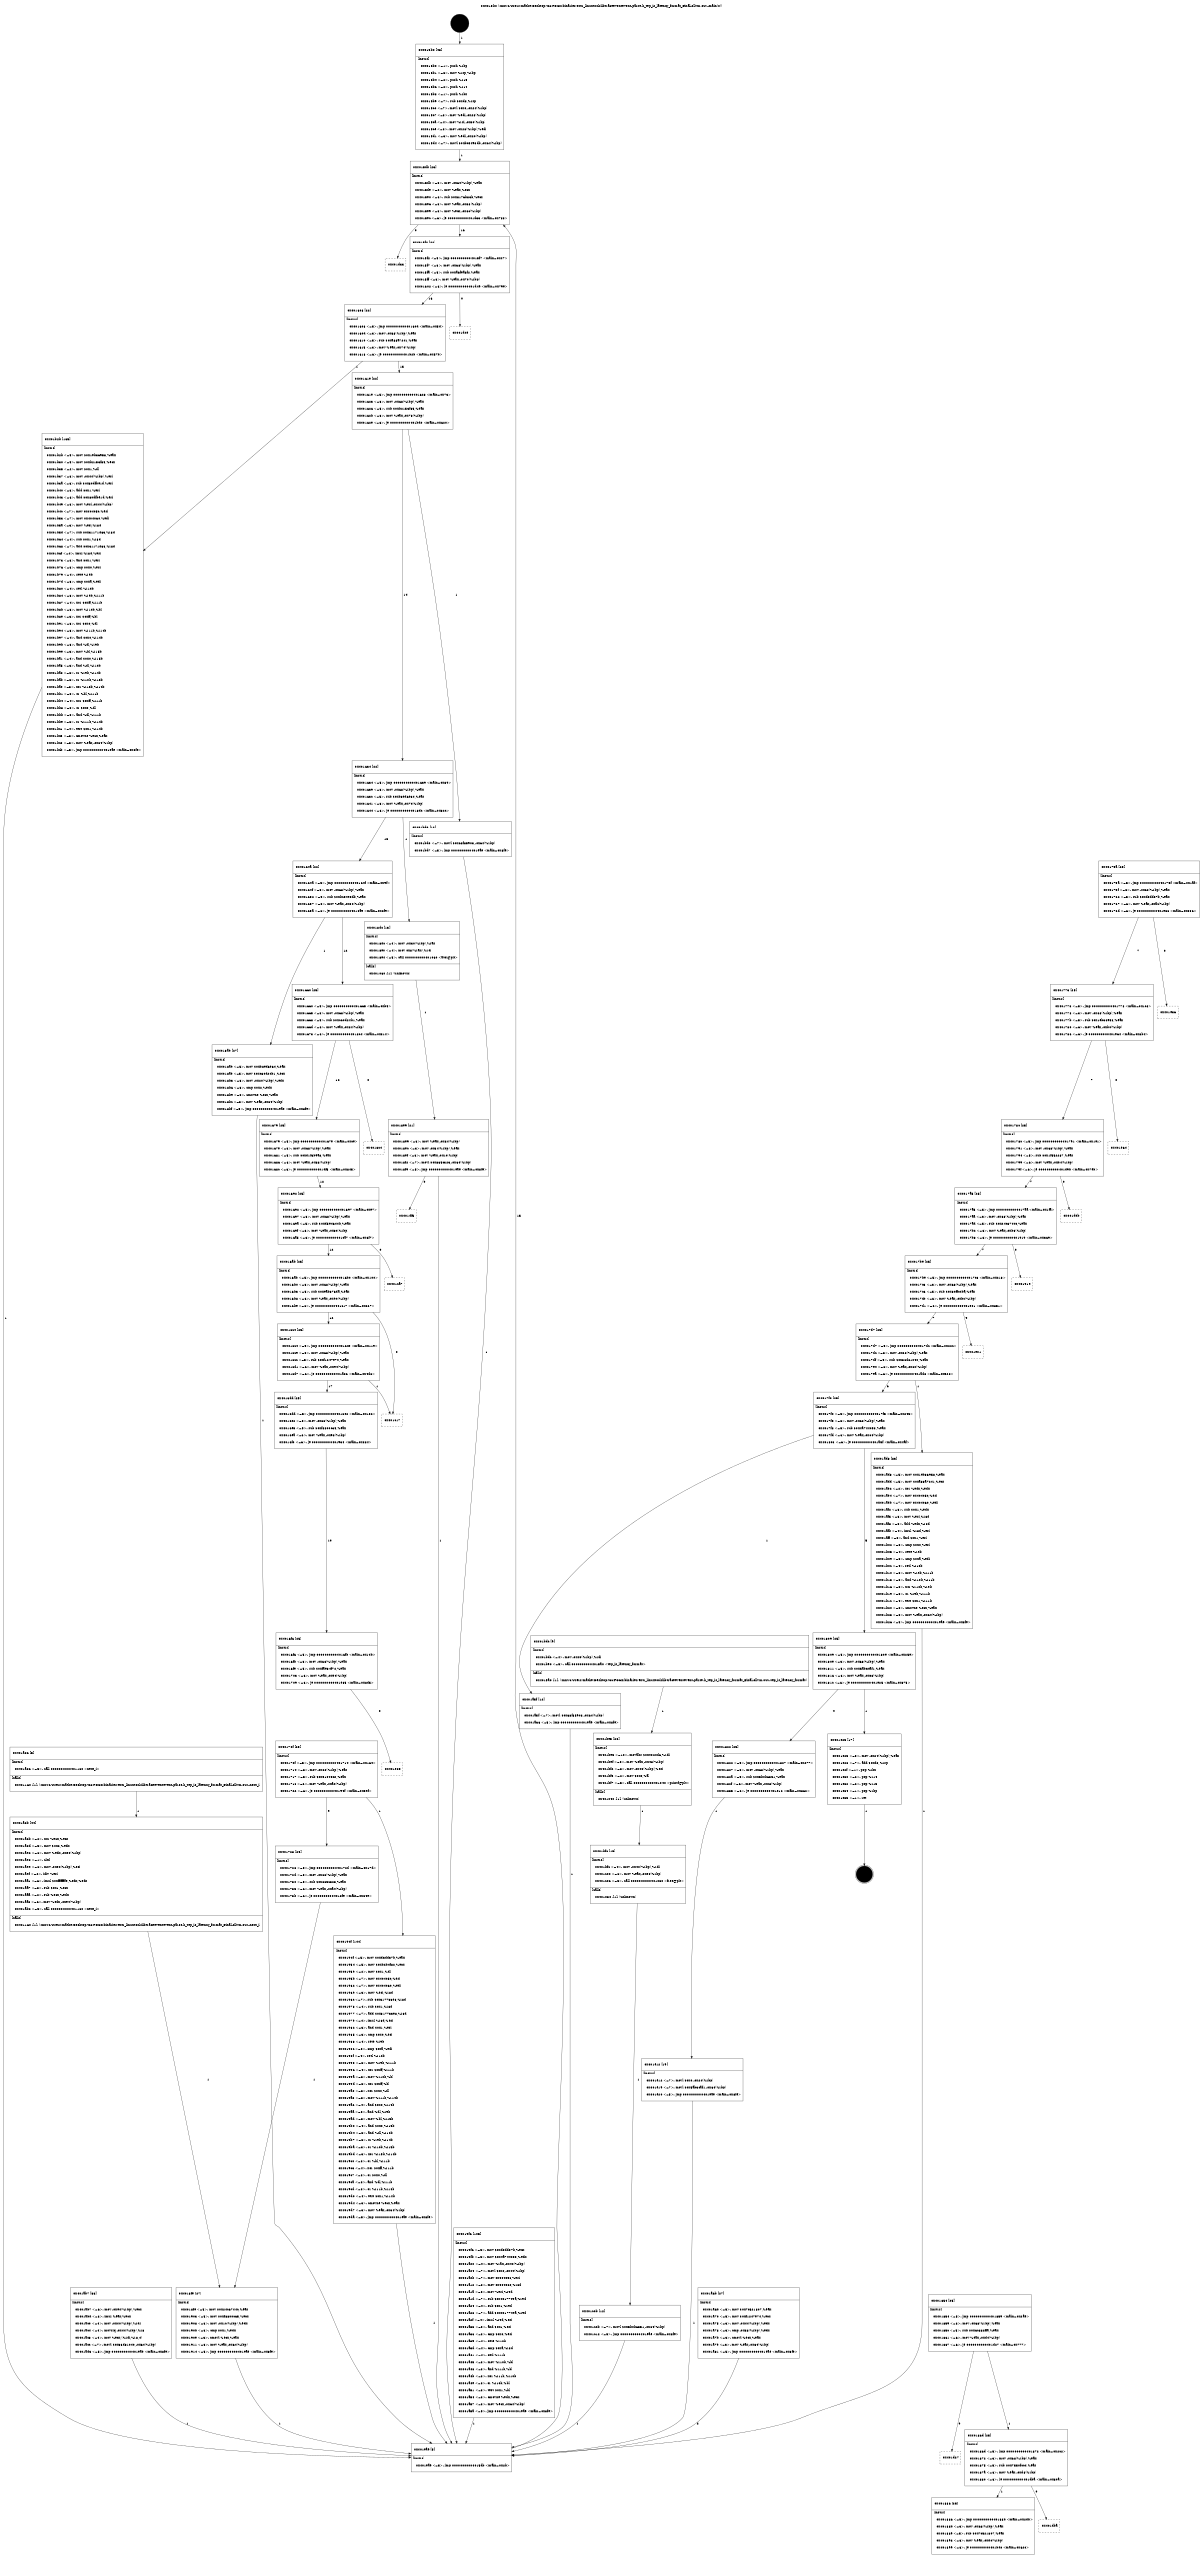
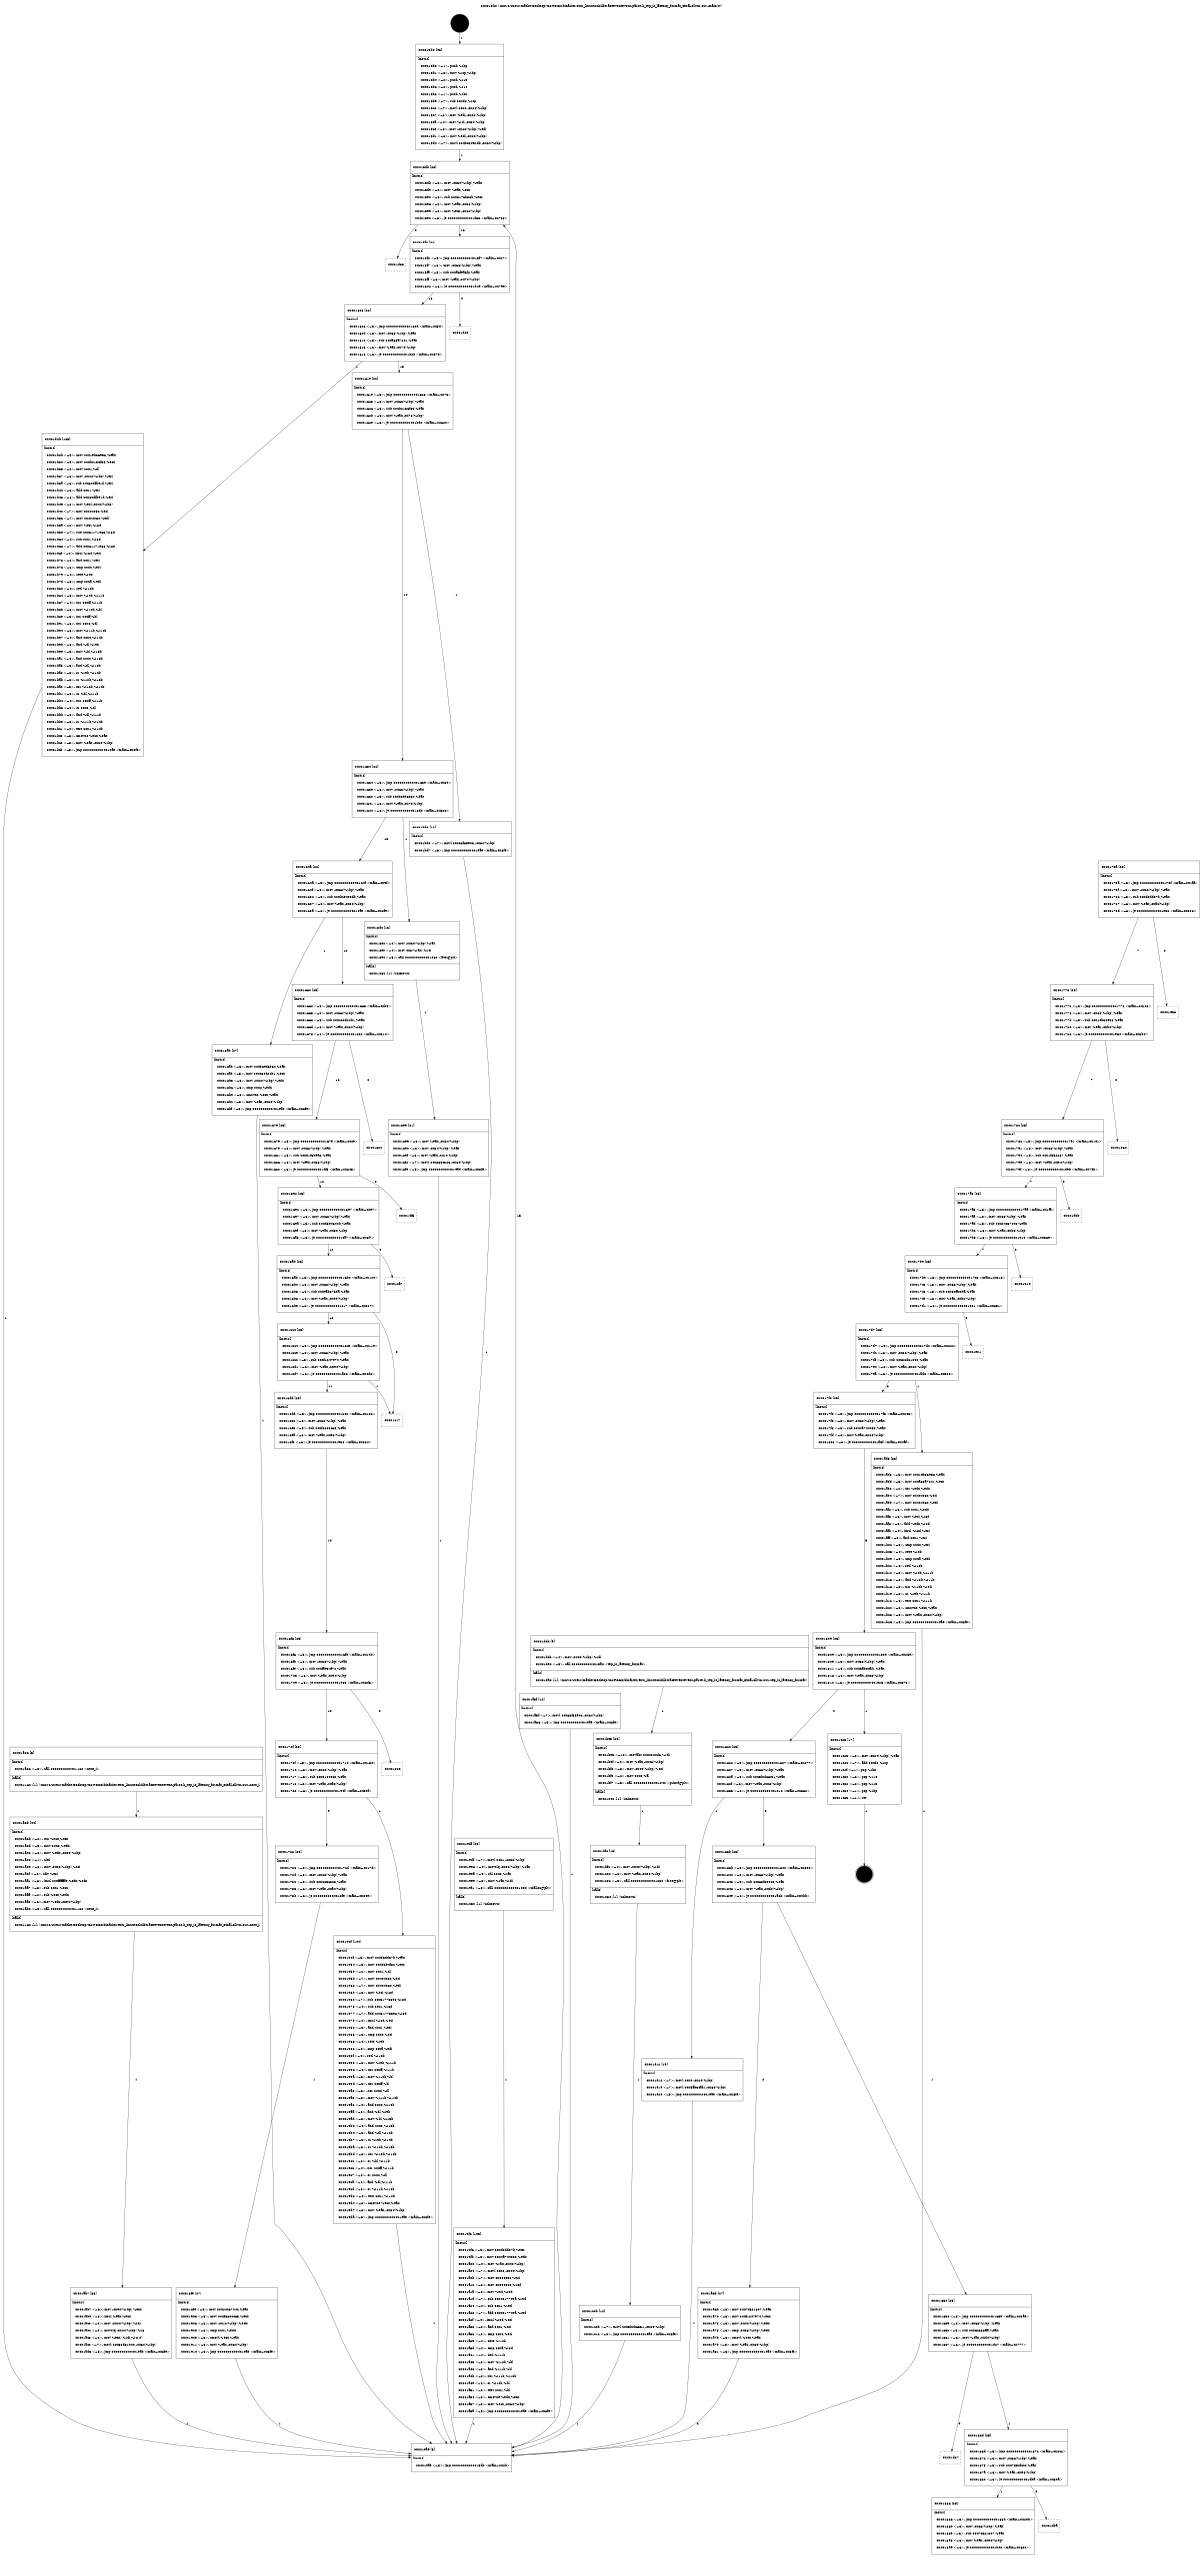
(418, 1192) -> (382, 1189)
(932, 1317) -> none
(330, 1386) -> (330, 1386)
(627, 1527) -> none
none -> (327, 1714)
none -> (504, 1874)
none -> (764, 1874)
(184, 2108) -> (128, 2108)
